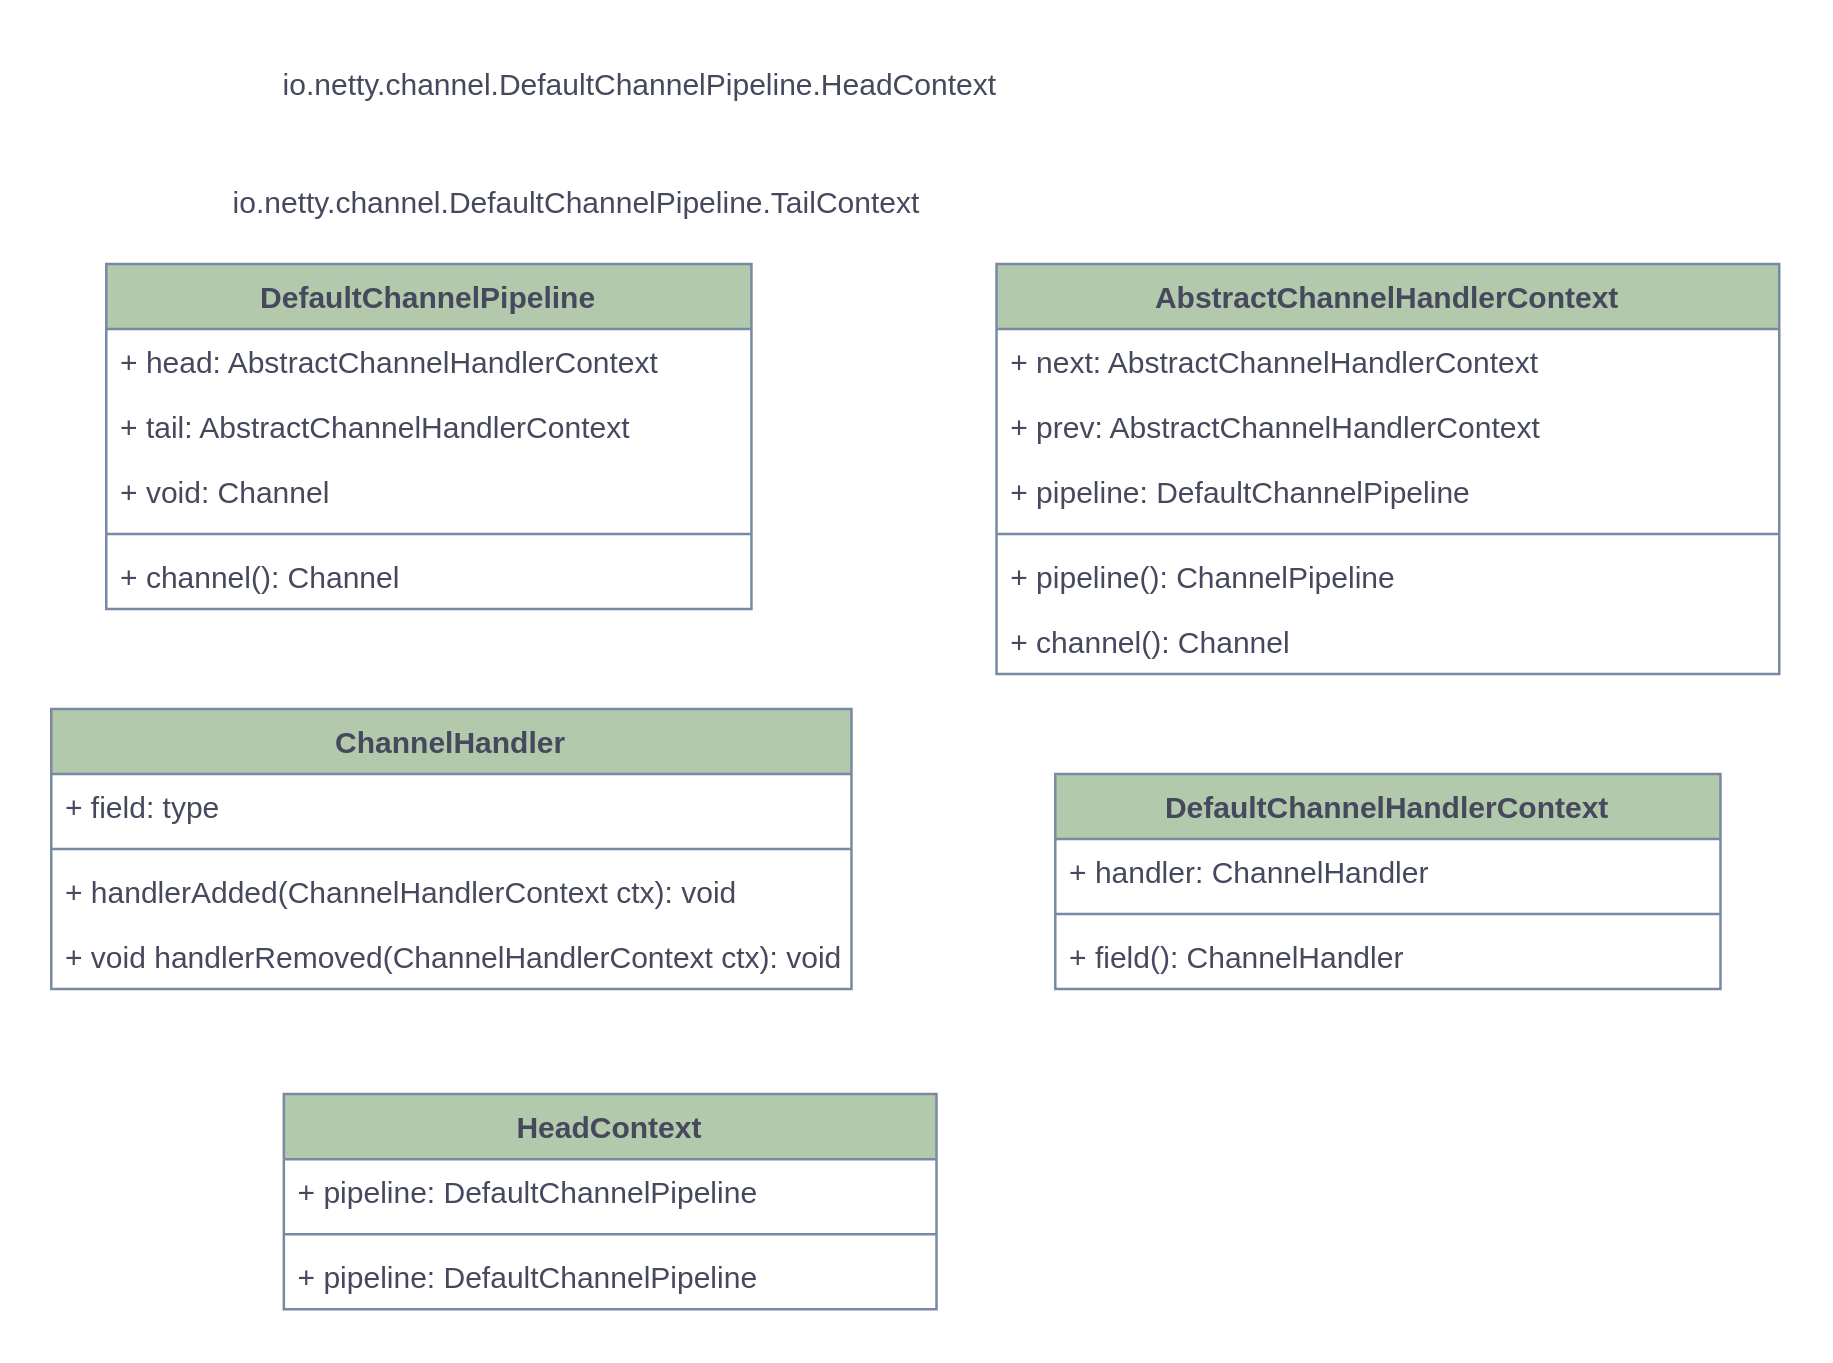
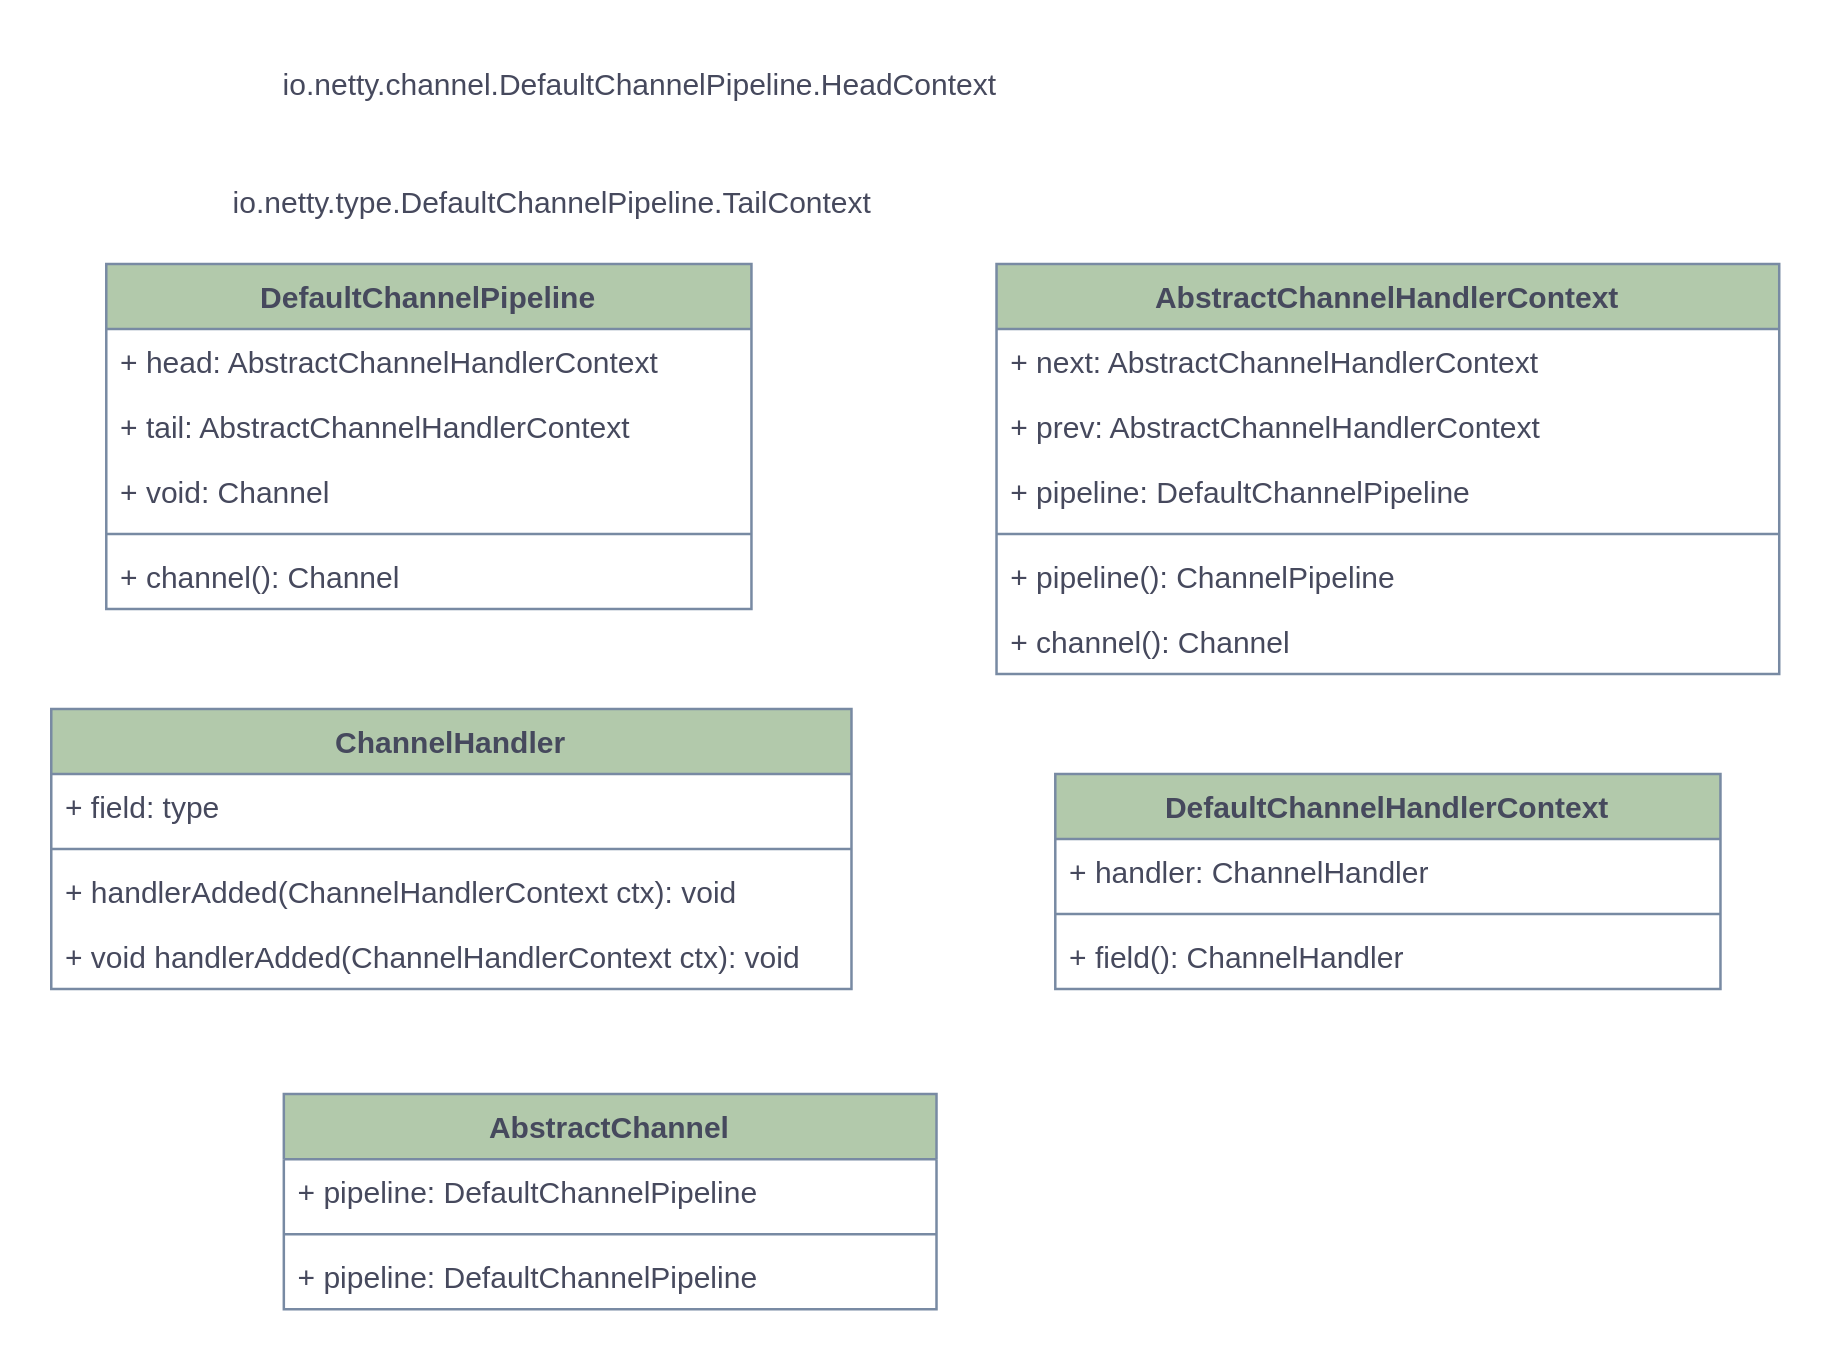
(600, 222) -> (590, 204)
(480, 958) -> (463, 958)
(609, 1128) -> (609, 1128)
